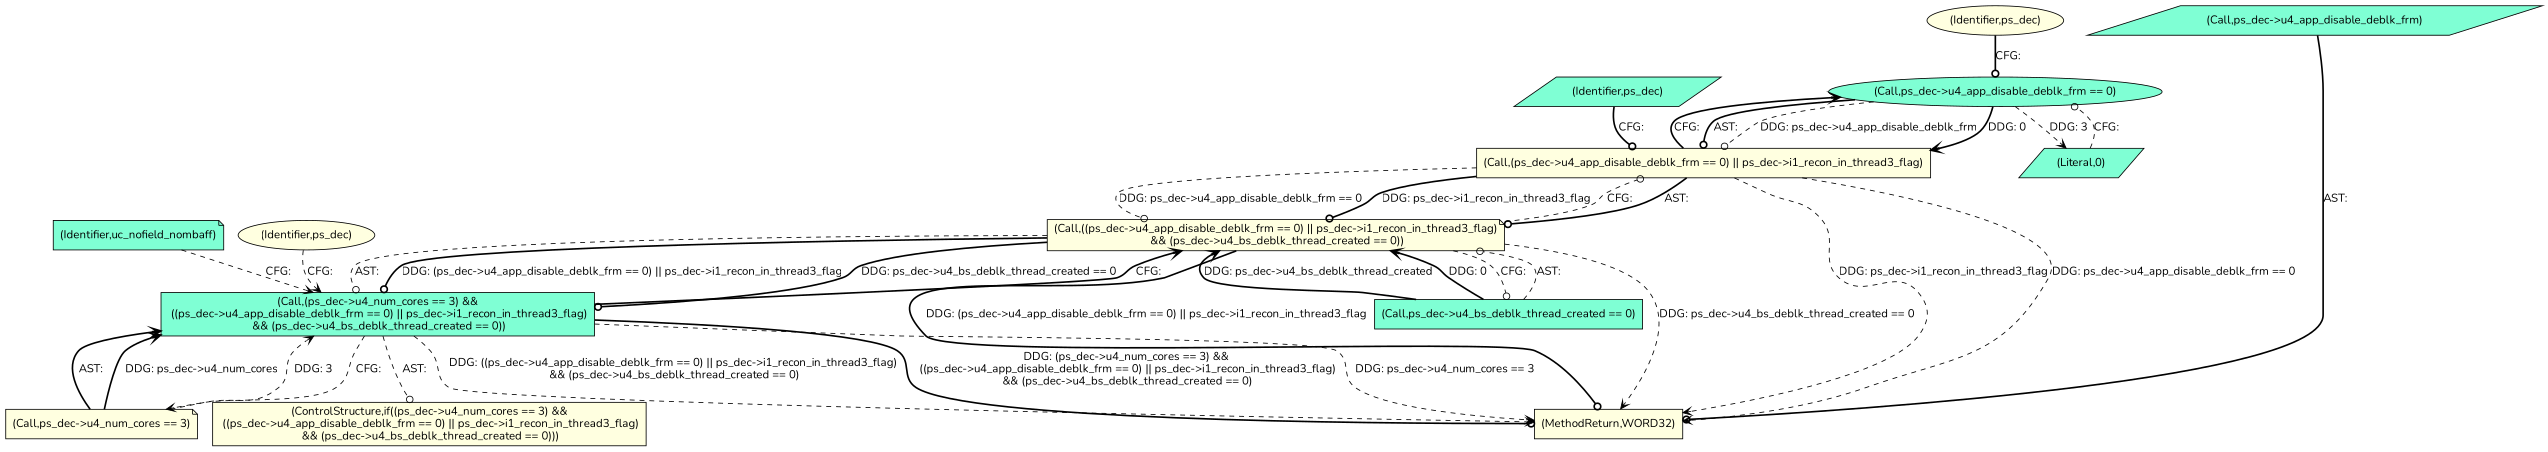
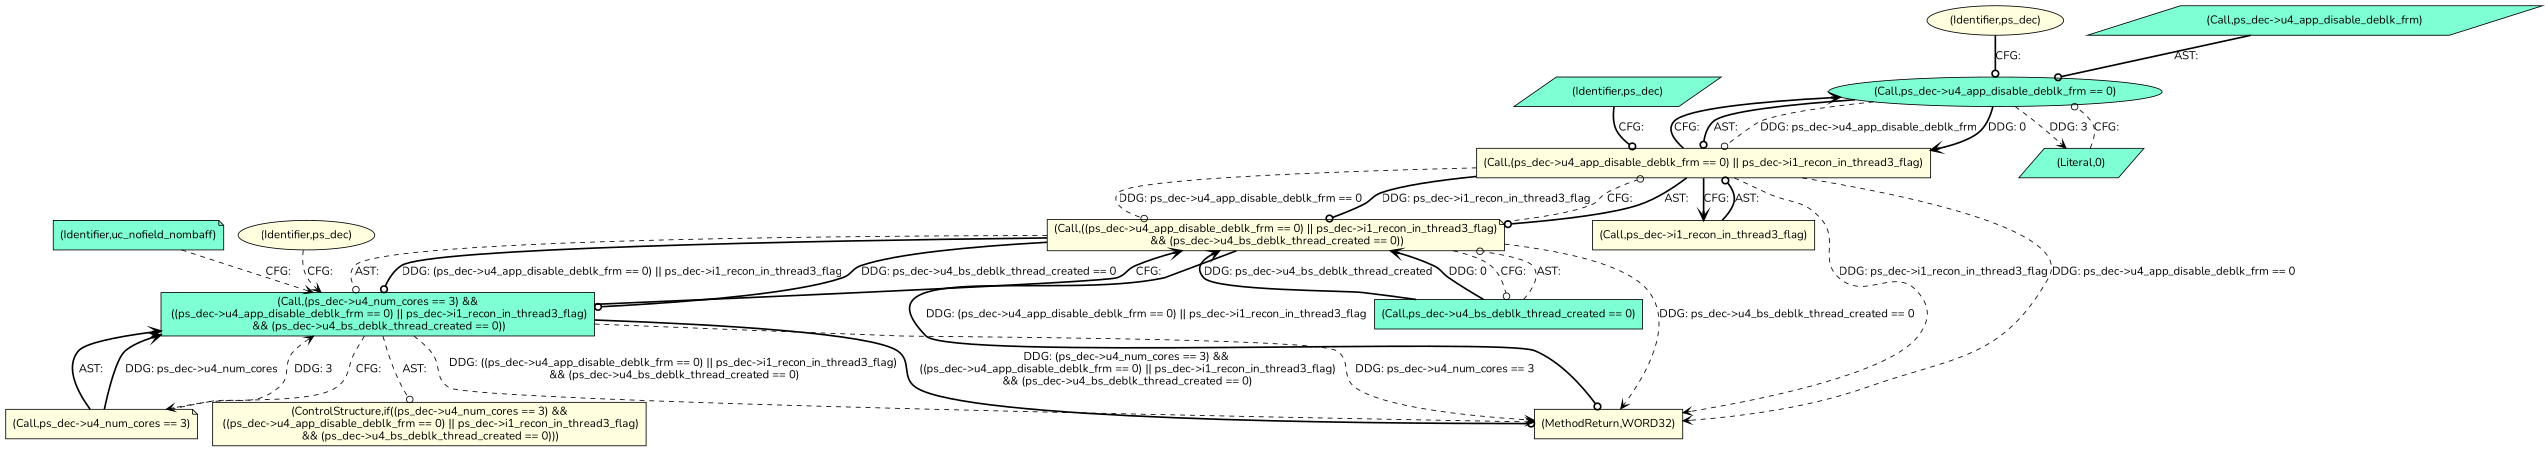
none -> (1704, 235)
(2153, 376) -> (2156, 56)
